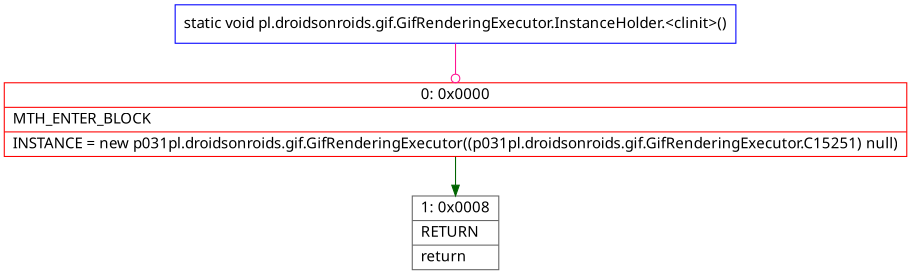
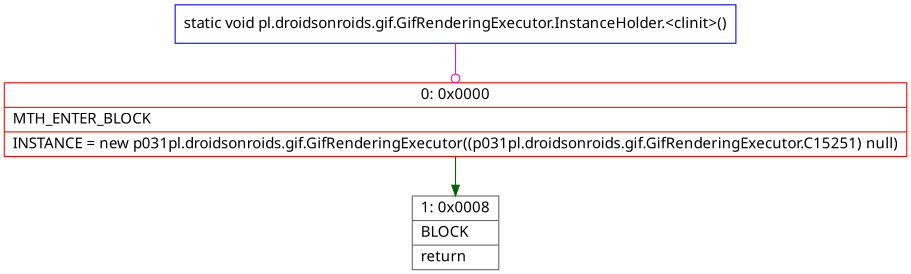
(450, 232) -> (445, 232)
